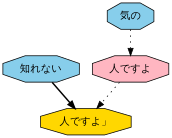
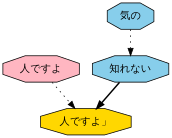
(131, 39) -> (131, 39)
